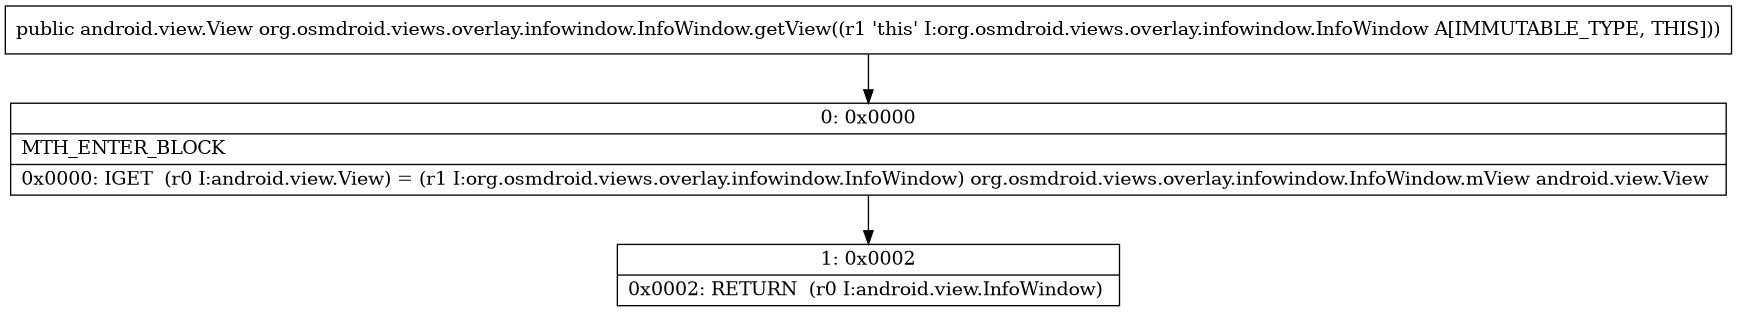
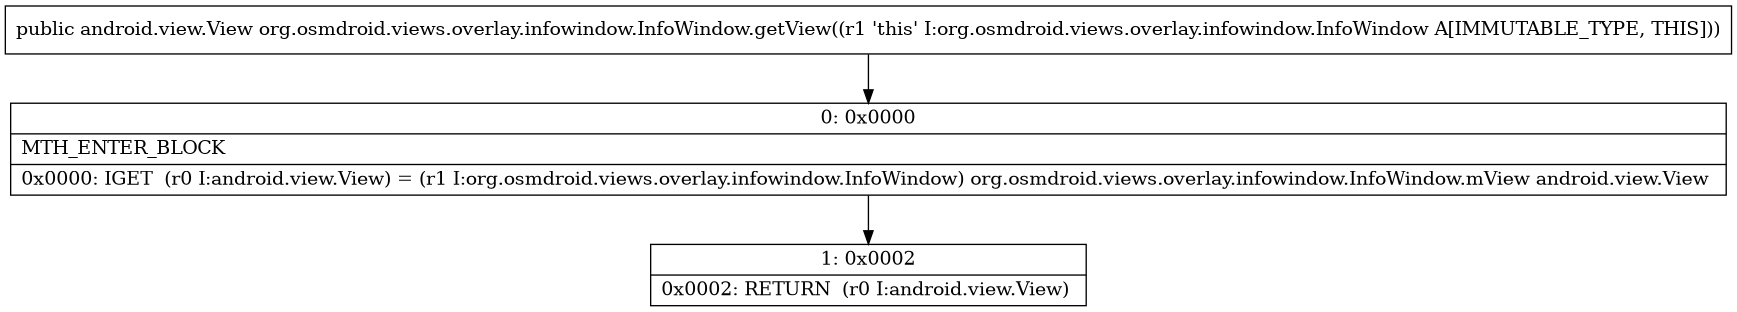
(868, 290) -> (868, 290)
